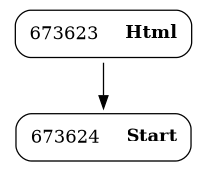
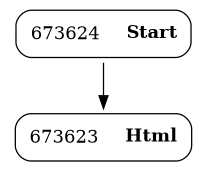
(103, 79) -> (103, 79)
